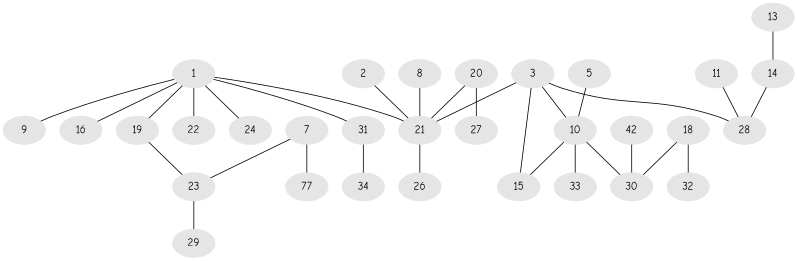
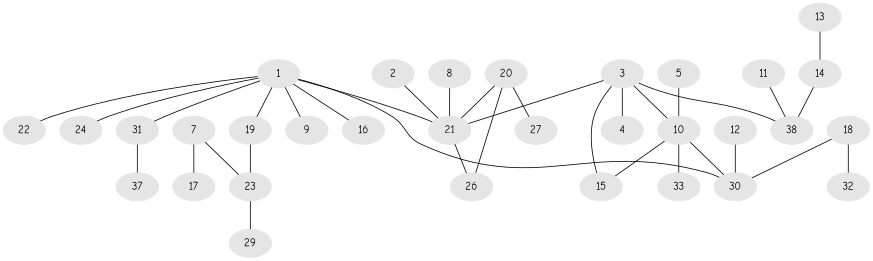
none -> (489, 130)
none -> (622, 130)
(632, 130) -> (735, 130)
(745, 130) -> (792, 130)
none -> (499, 166)
(307, 187) -> (194, 187)
(363, 187) -> (137, 187)
